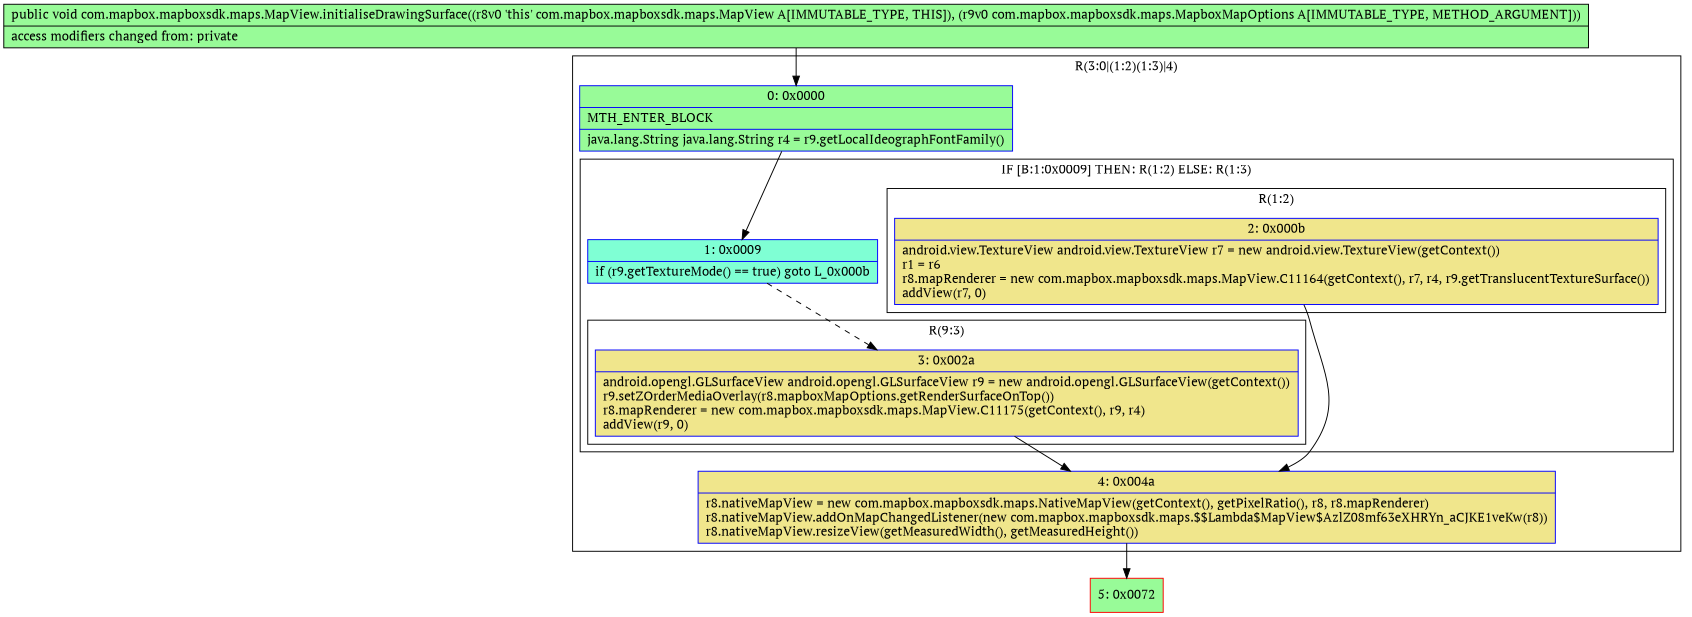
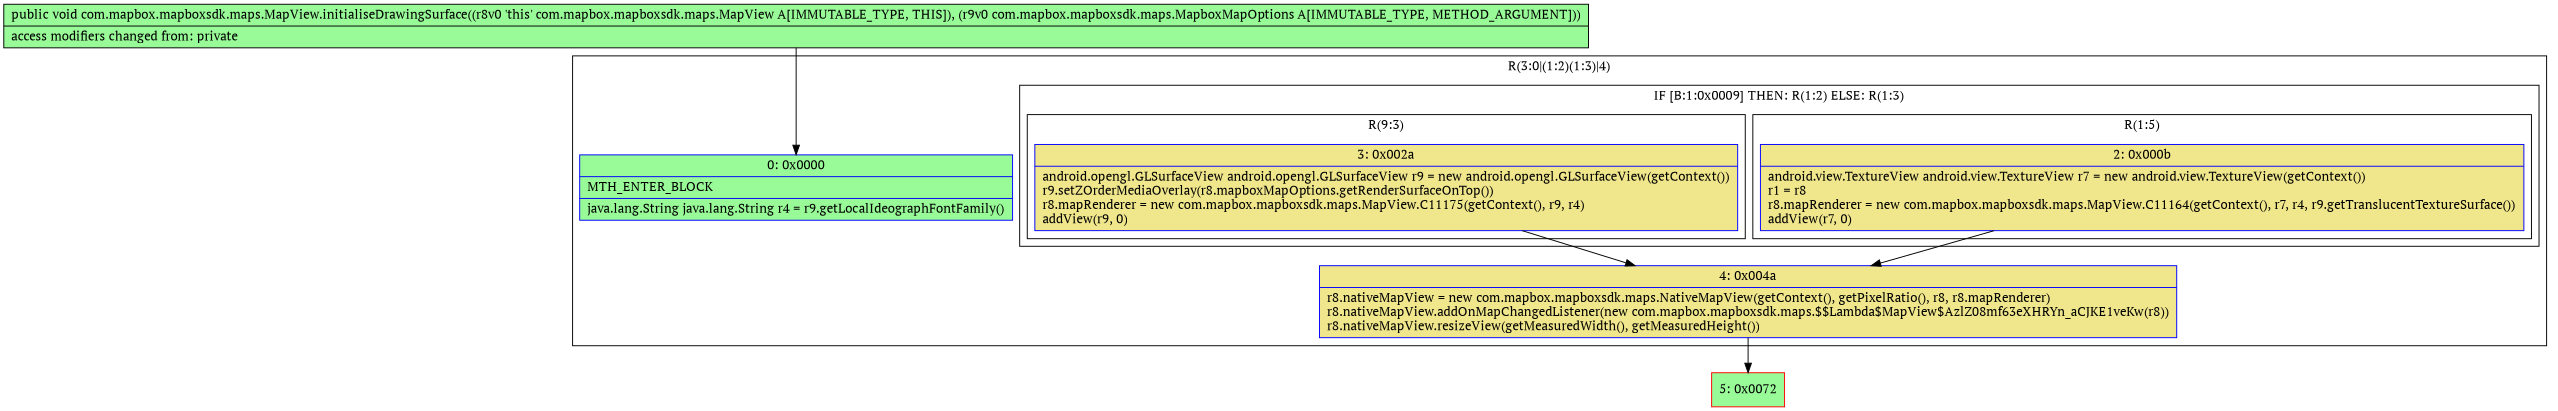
(1276, 199) -> (2142, 126)
(733, 261) -> none
(922, 265) -> (1787, 191)
